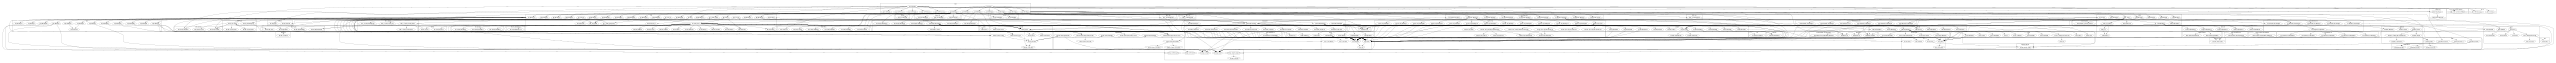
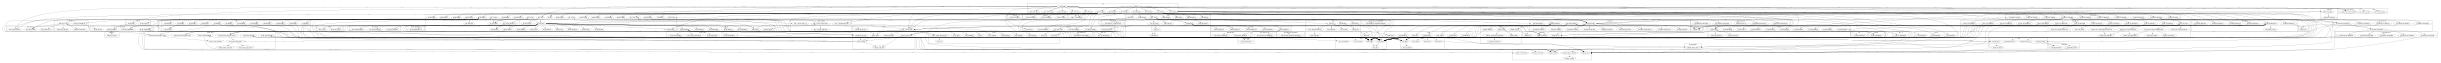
none -> (2138, 18)
(1827, 24) -> none
none -> (1936, 35)
